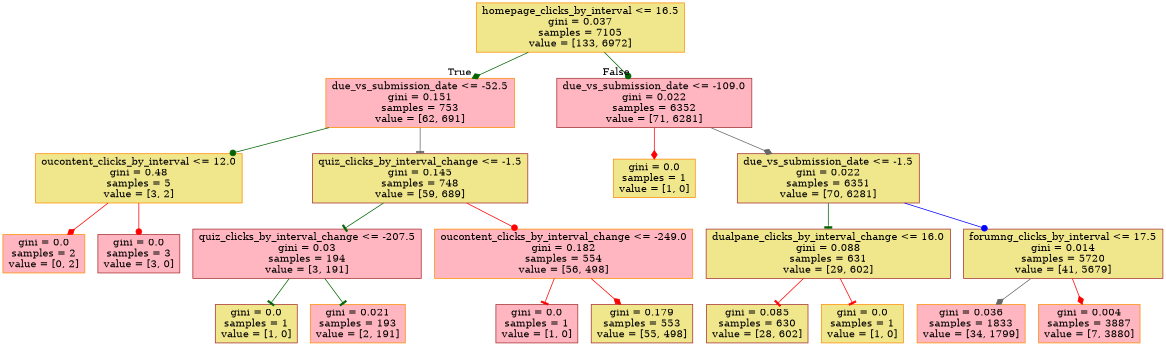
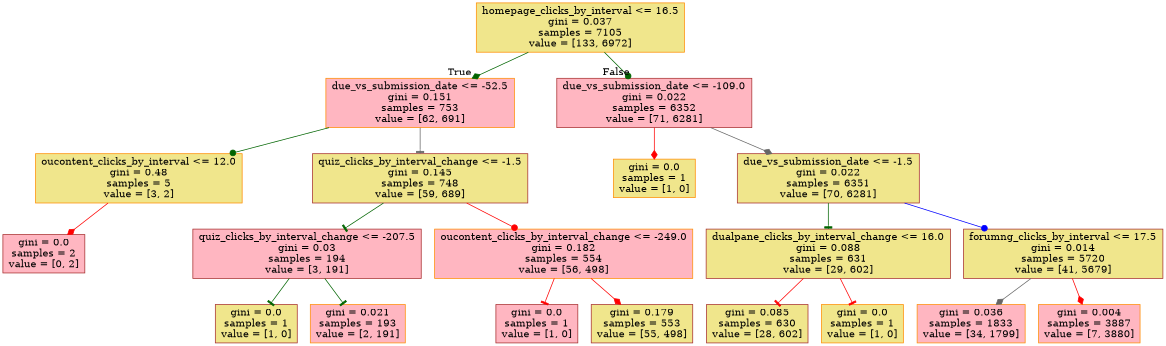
(44, 254) -> (44, 254)
(139, 254) -> none
